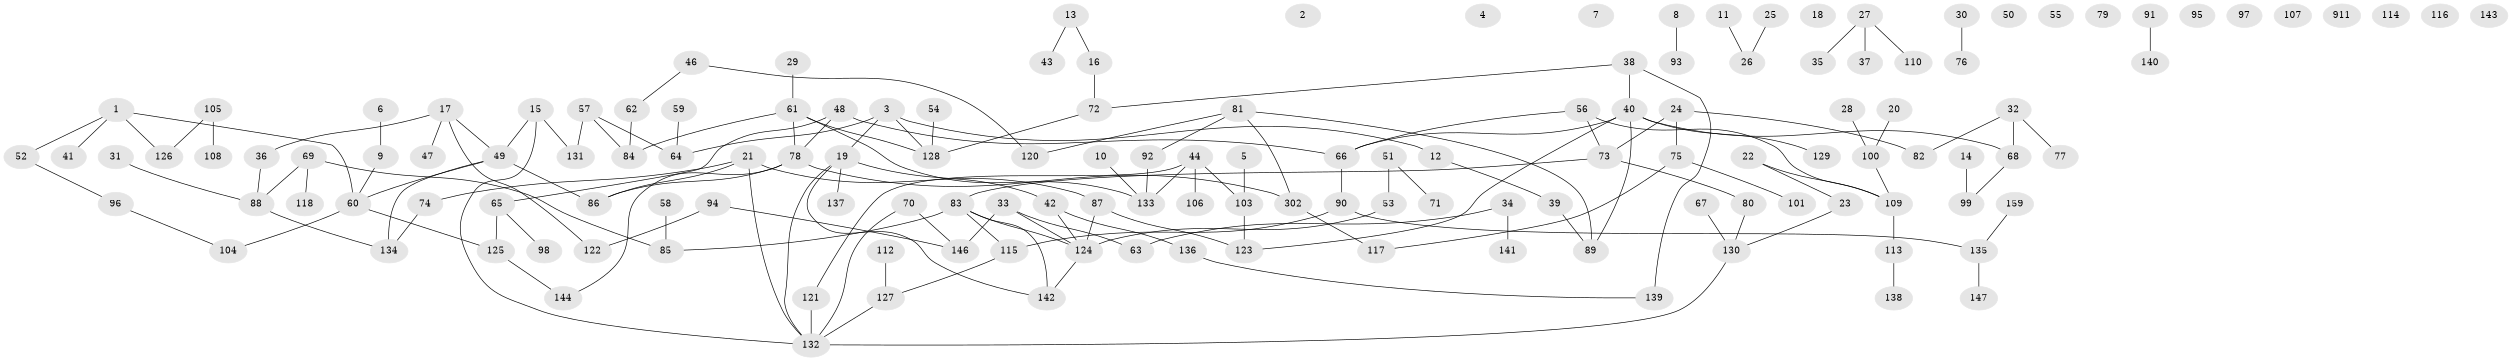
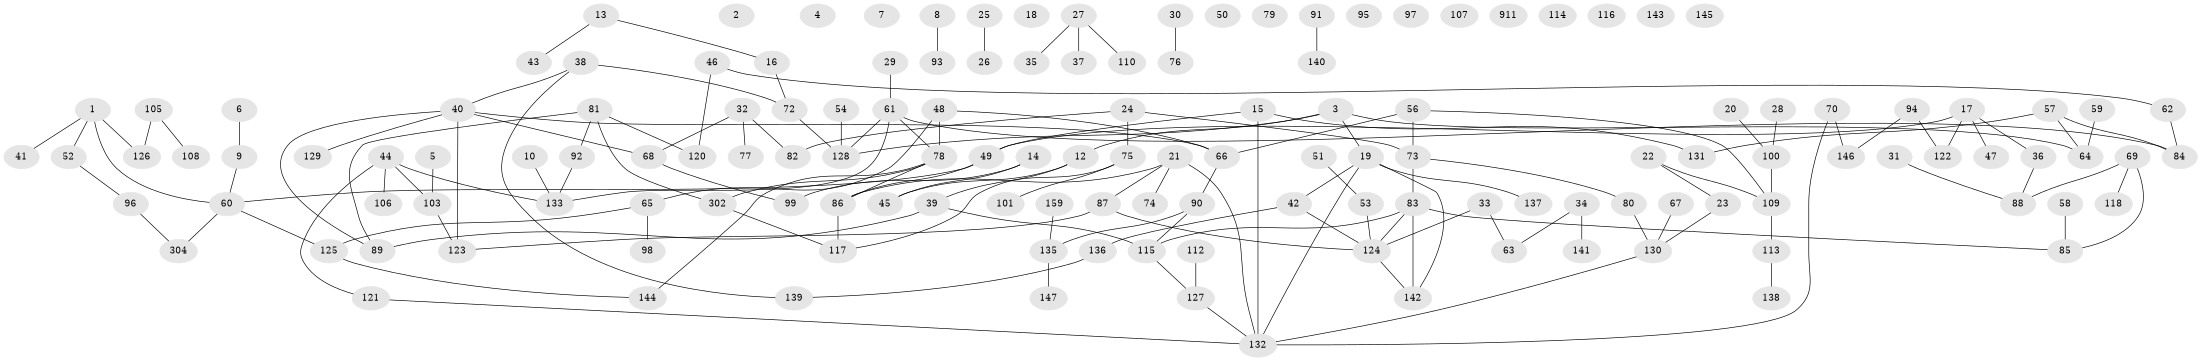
none -> (1705, 16)
(1724, 16) -> none
(2056, 16) -> none
none -> (885, 204)
(1436, 204) -> none
none -> (838, 226)
none -> (1060, 226)
(979, 230) -> none
(228, 251) -> (179, 251)
(389, 251) -> none
